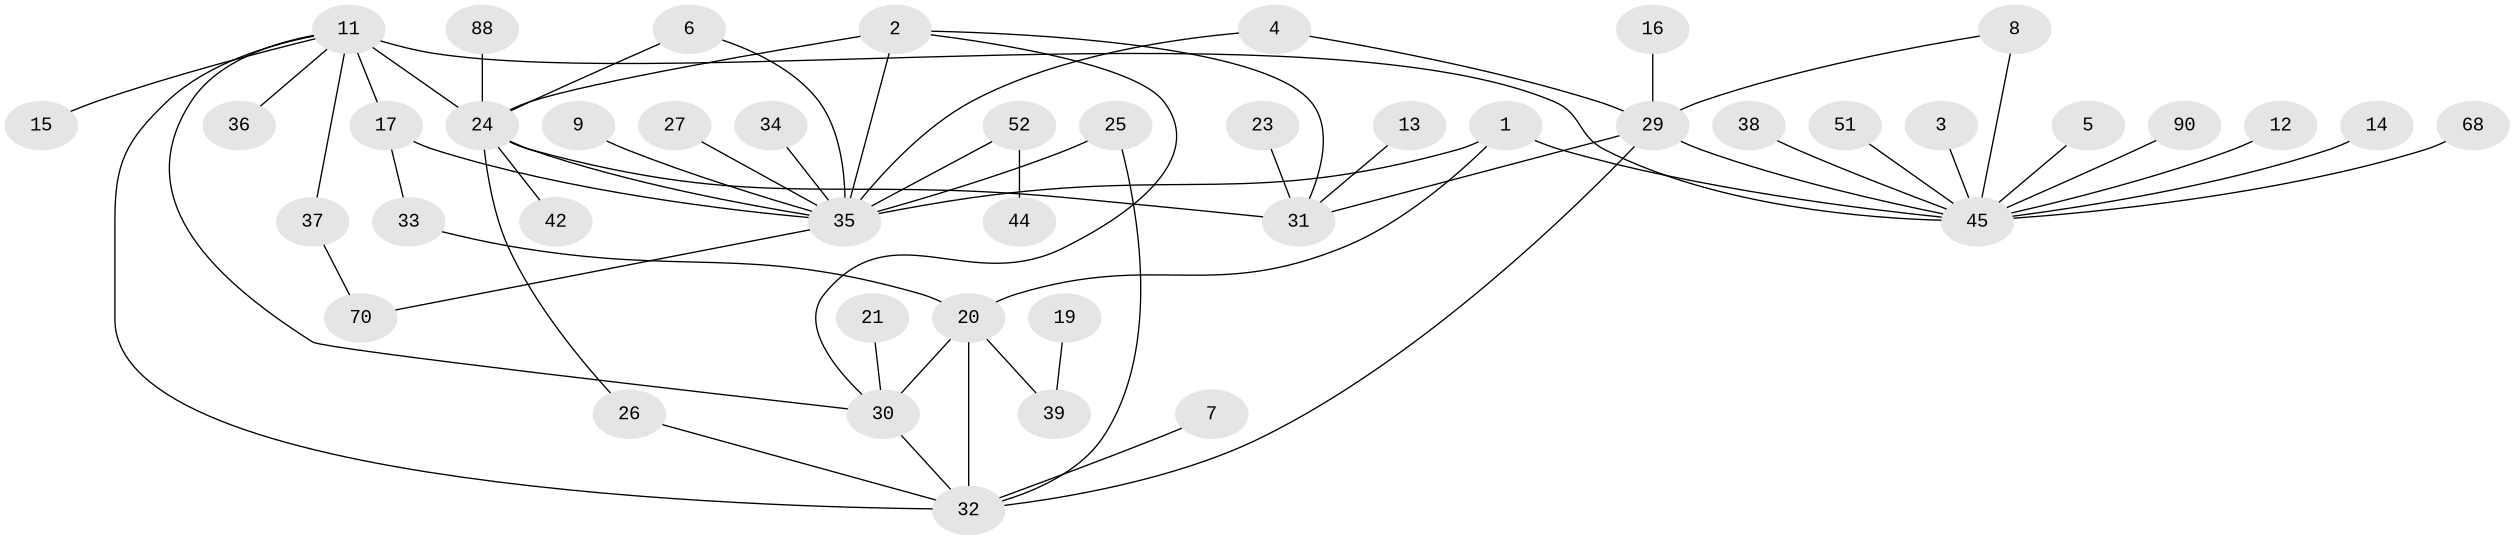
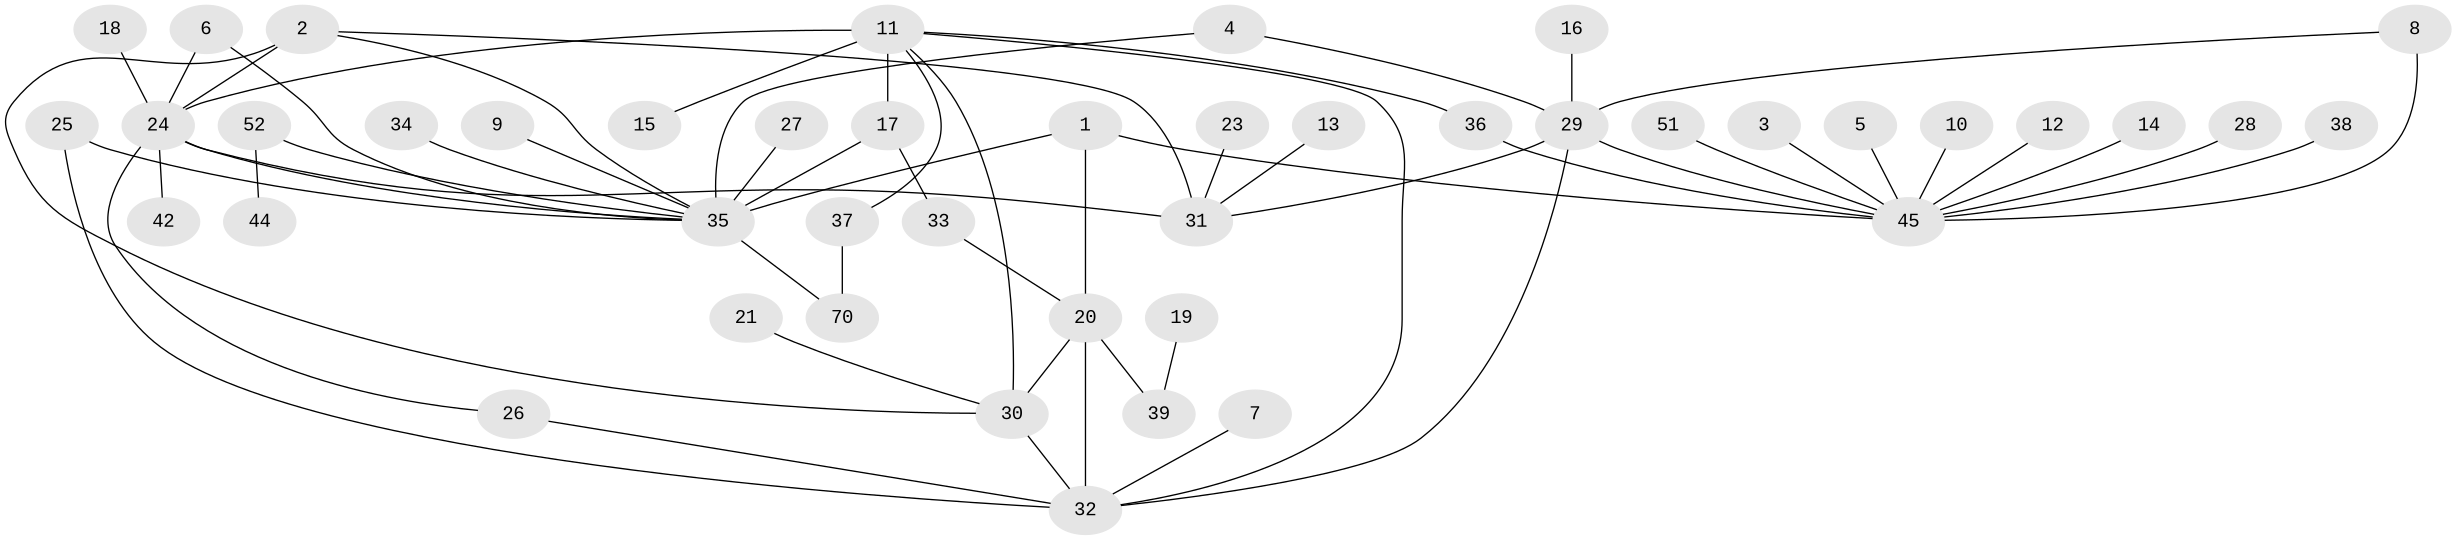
(482, 29) -> (110, 29)
(1257, 56) -> (1686, 189)
(2185, 126) -> (1957, 126)
(2473, 126) -> (2245, 126)
